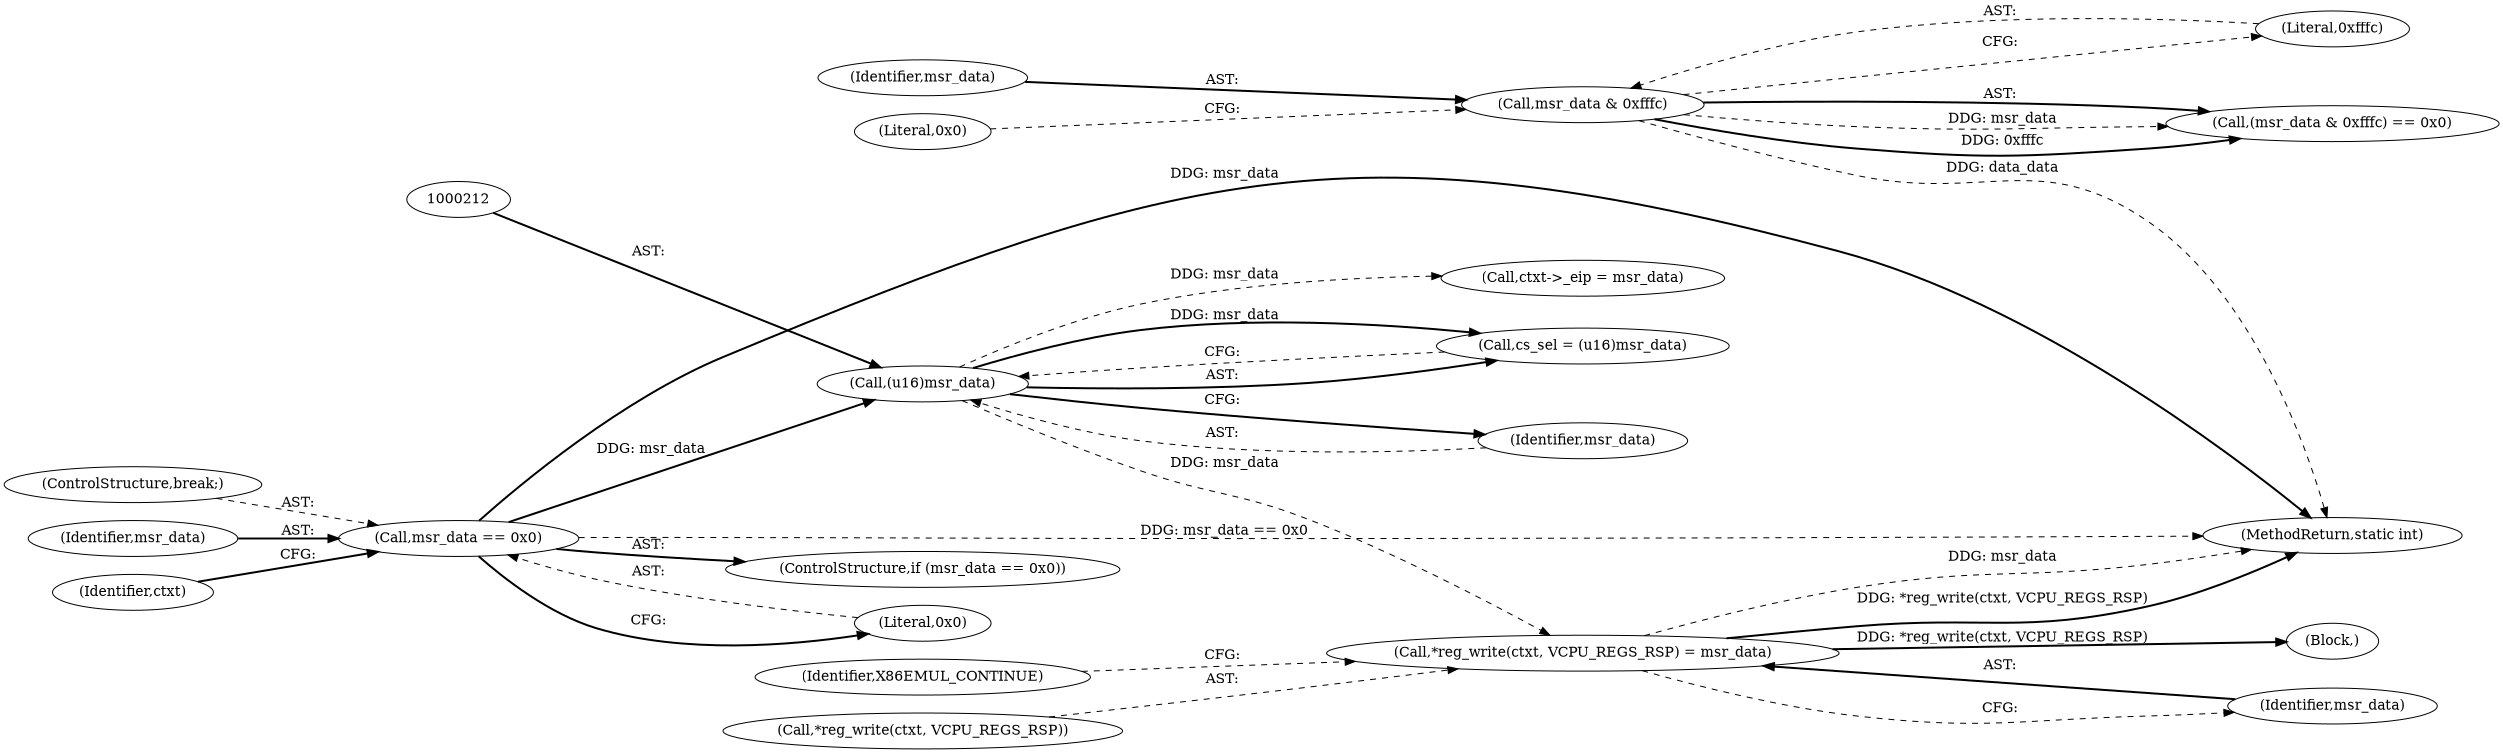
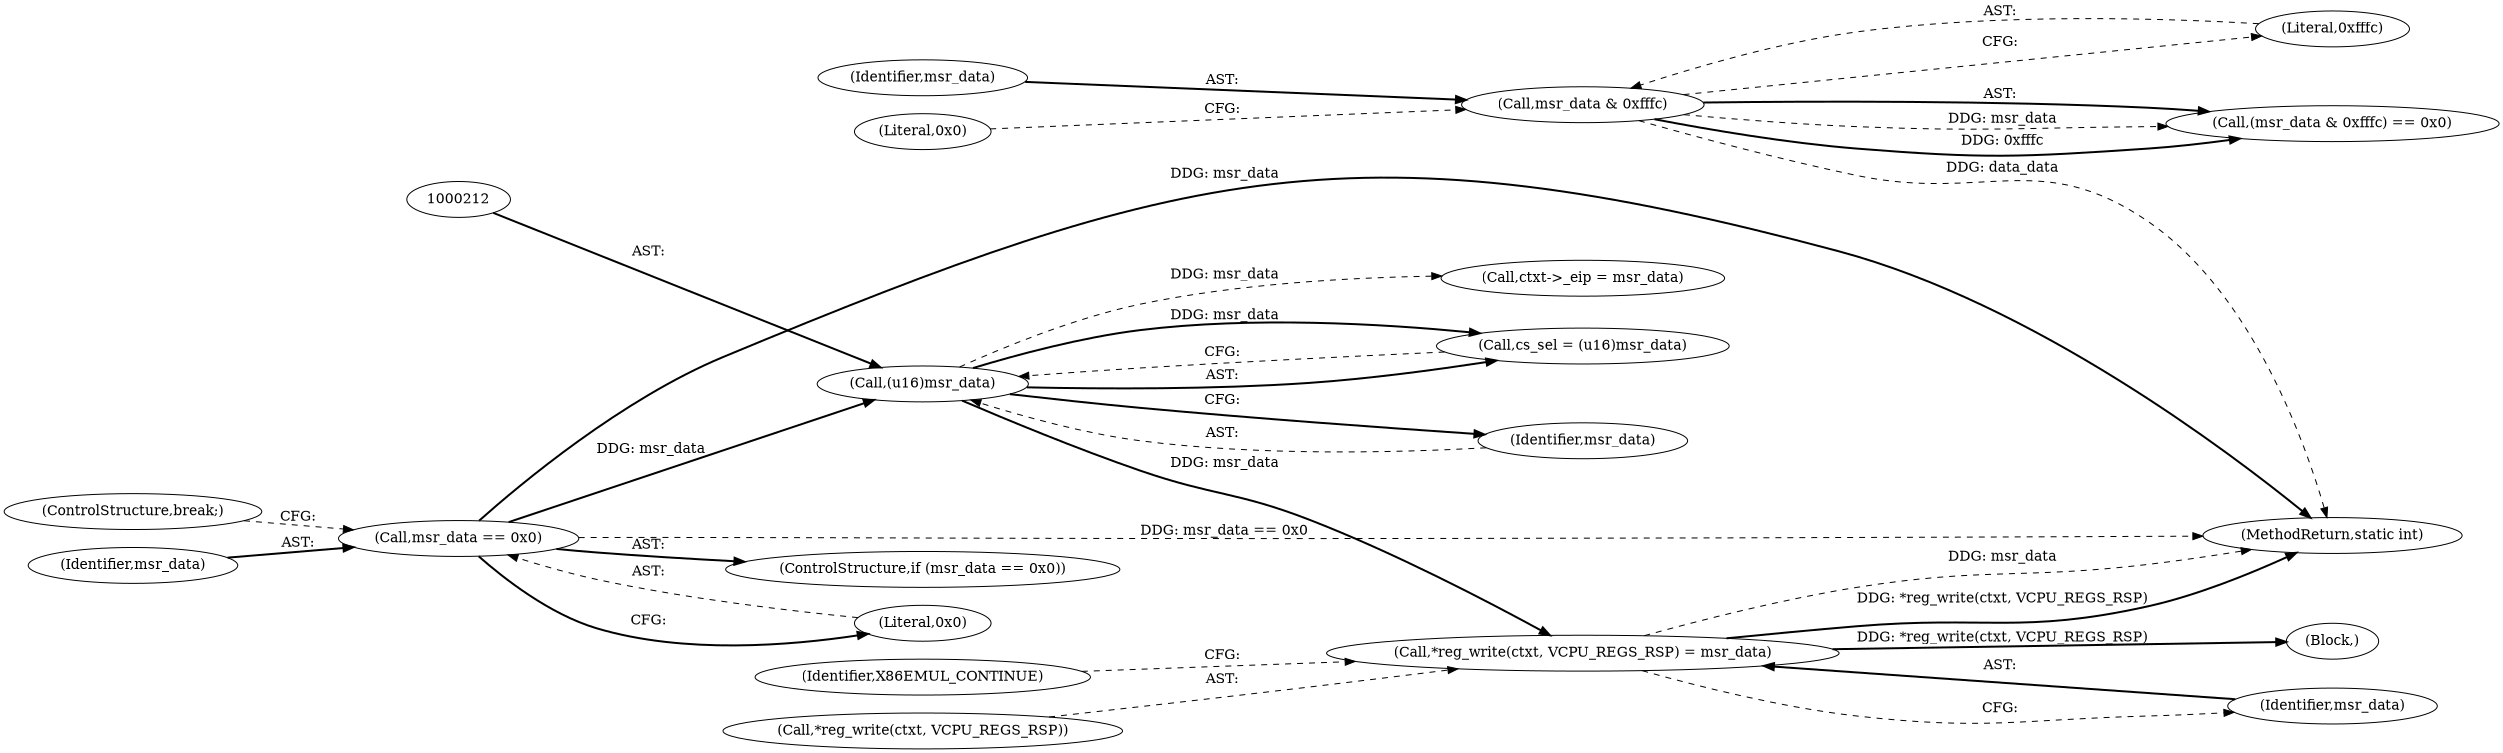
(1257, 502) -> (1257, 502)
(300, 503) -> (300, 517)
(133, 592) -> none
